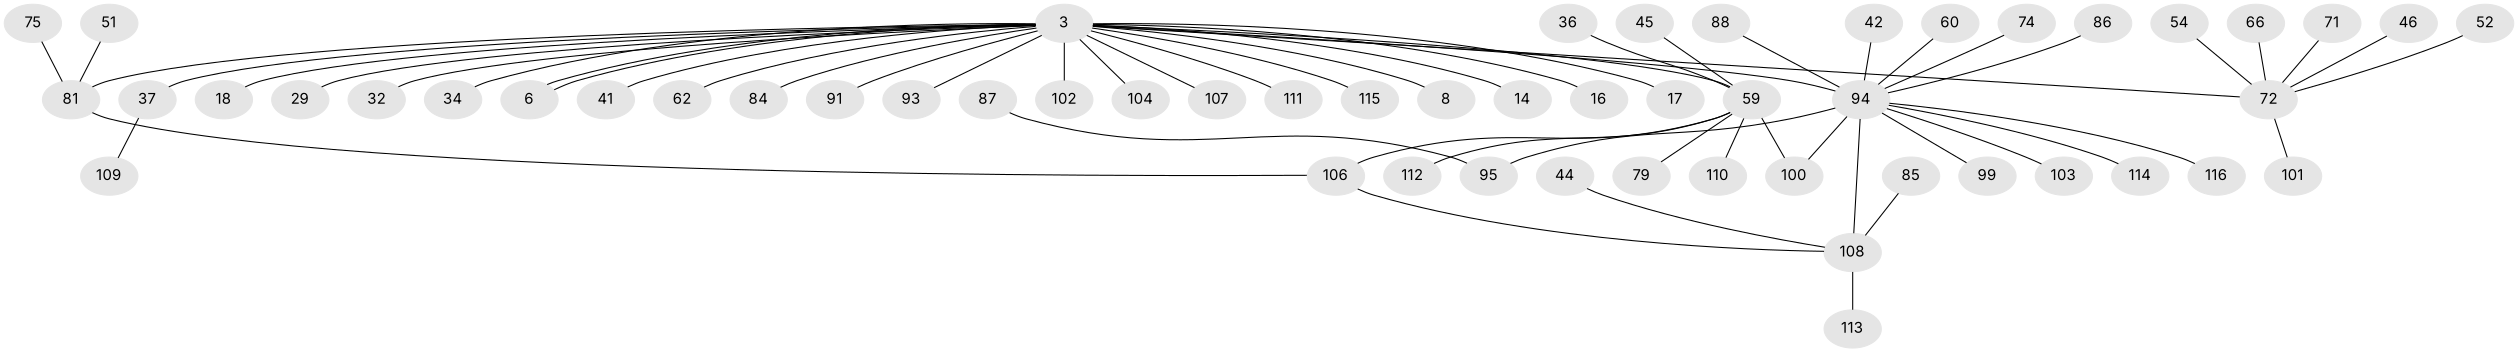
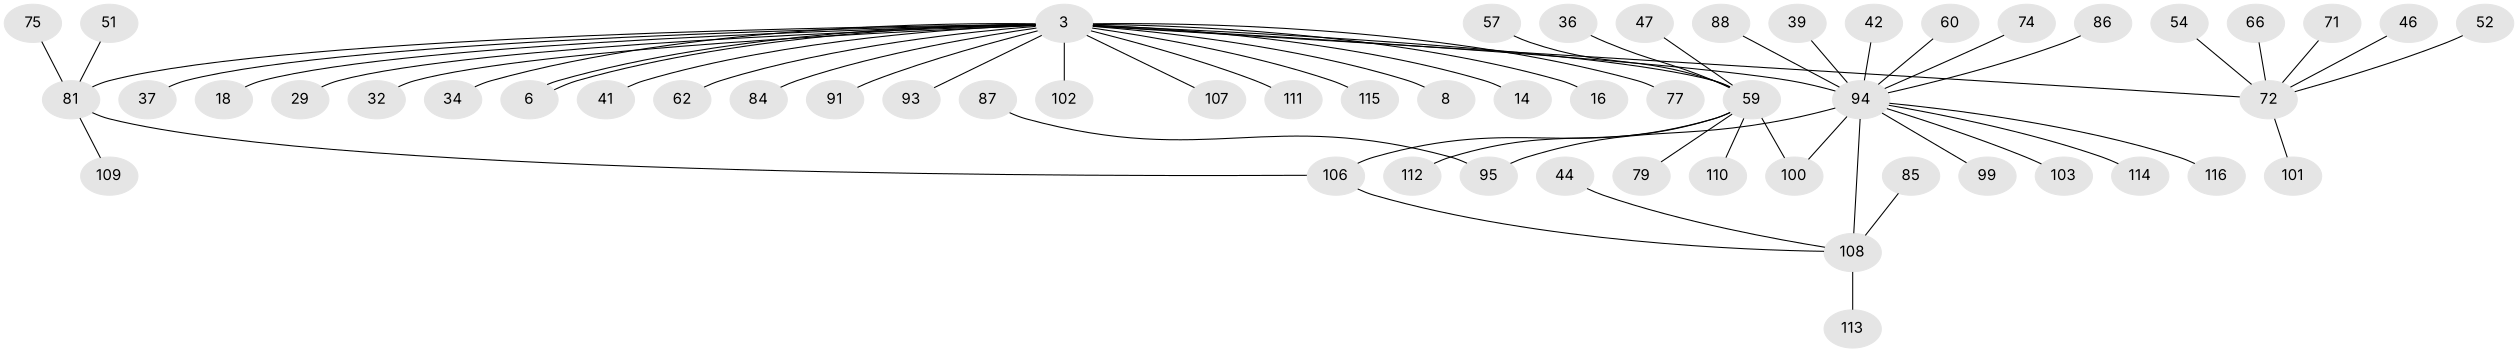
none -> (1492, 23)
(1645, 23) -> (1645, 23)
none -> (1798, 23)
(1141, 100) -> none
(1675, 100) -> (1675, 100)
(128, 138) -> (90, 138)
